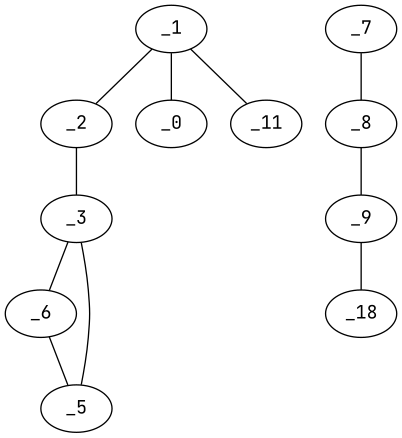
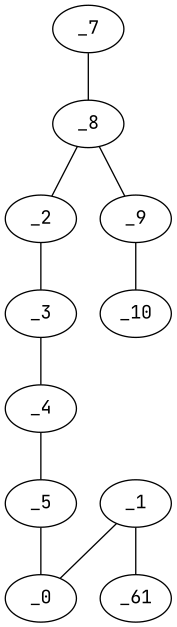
(124, 76) -> (65, 171)
(266, 124) -> (136, 598)
(41, 314) -> (41, 409)
(90, 314) -> (41, 551)
(361, 314) -> (136, 314)
